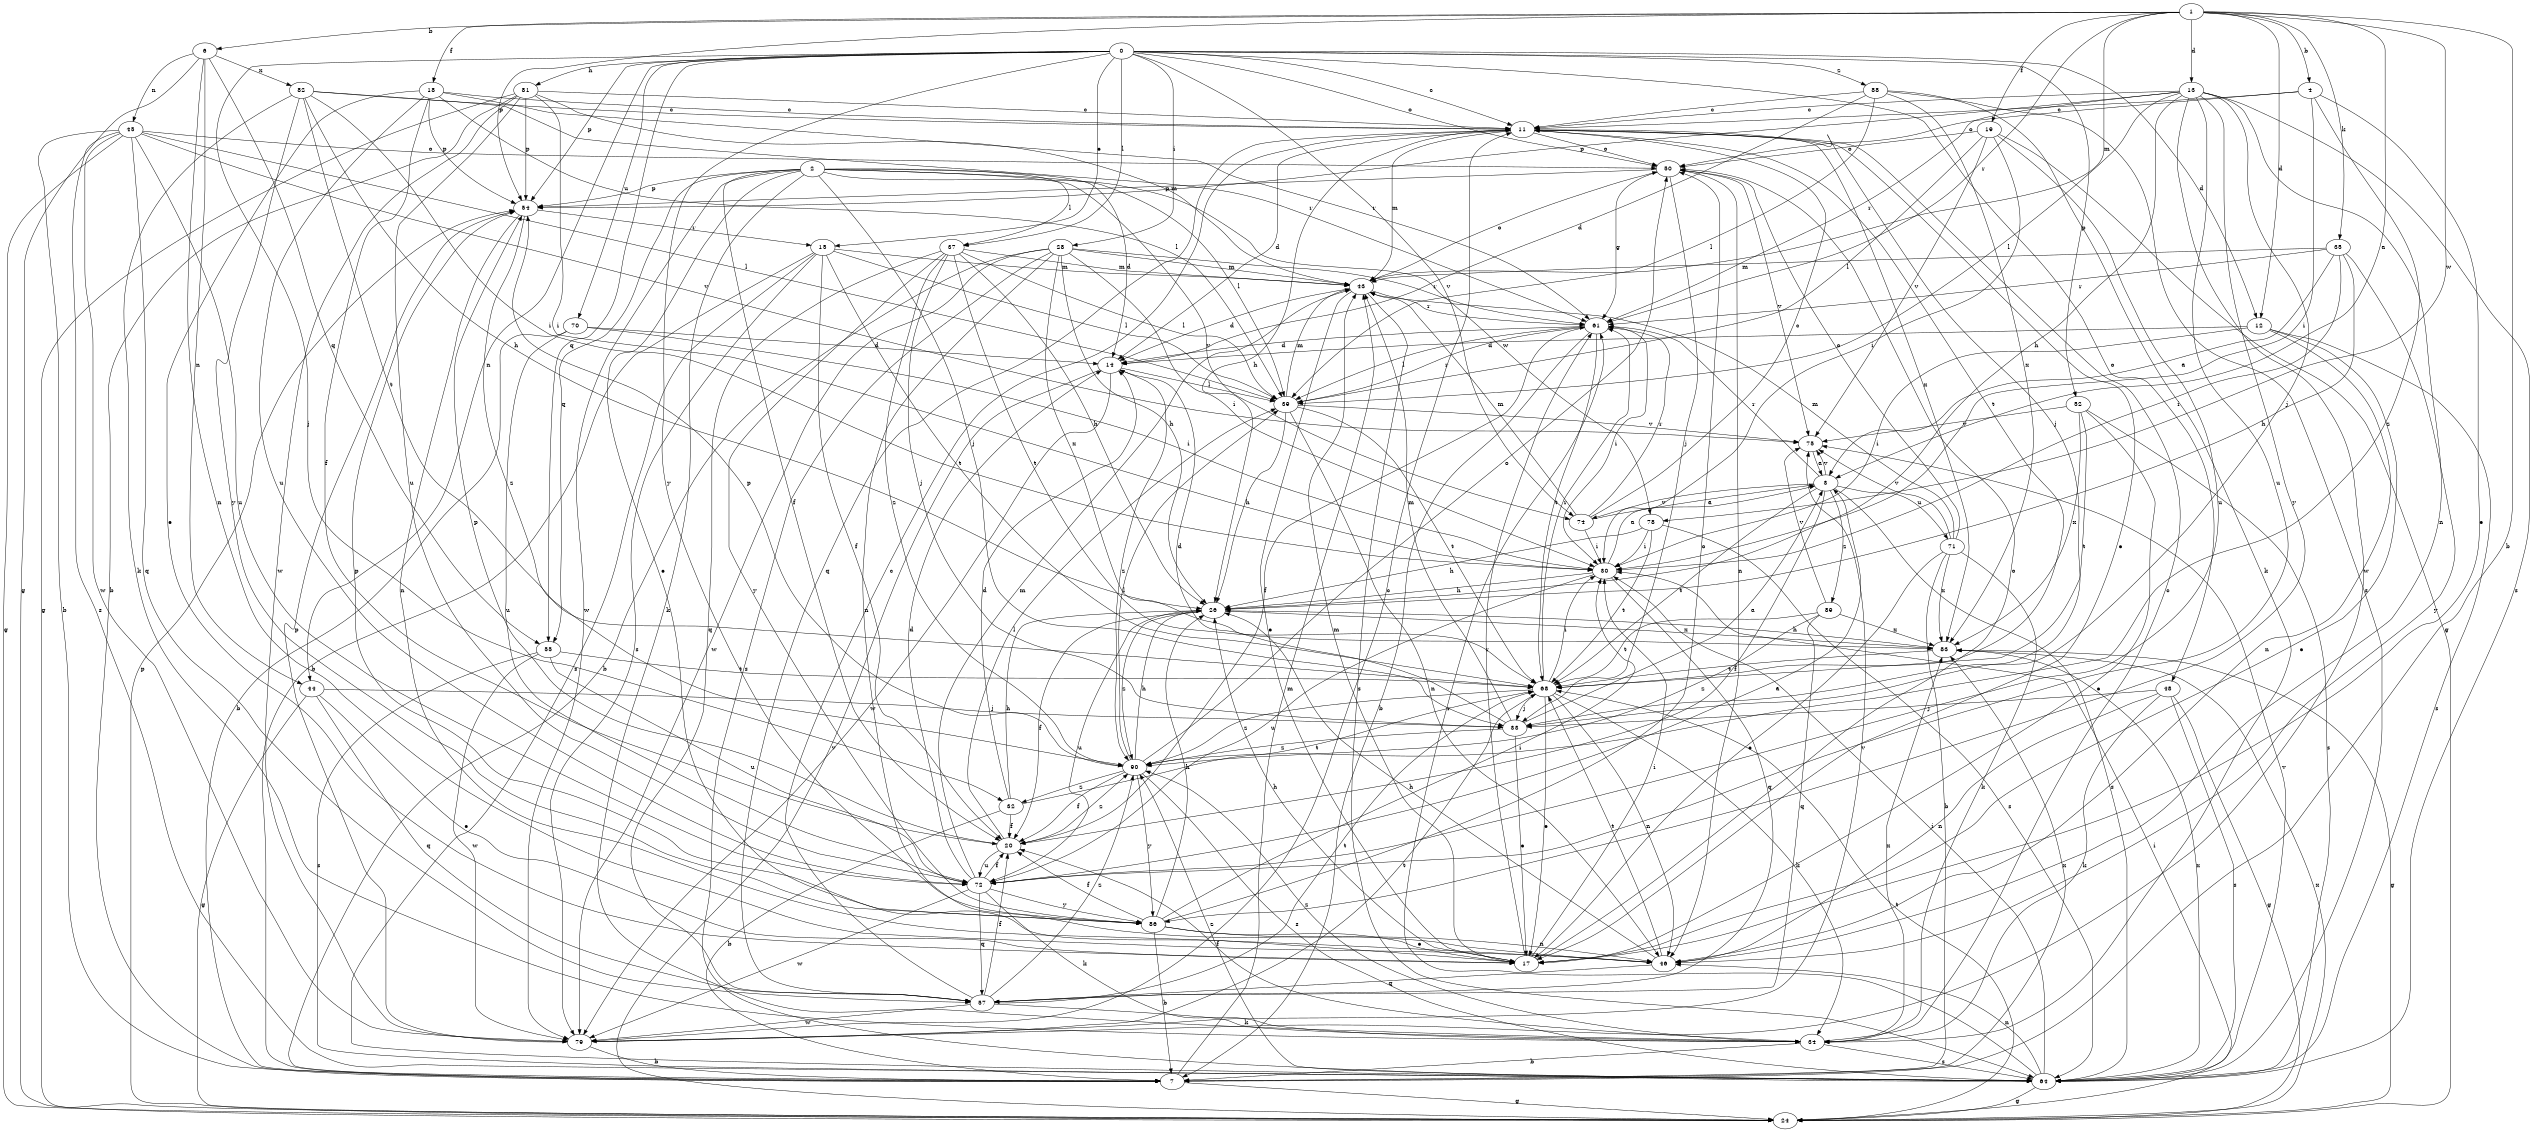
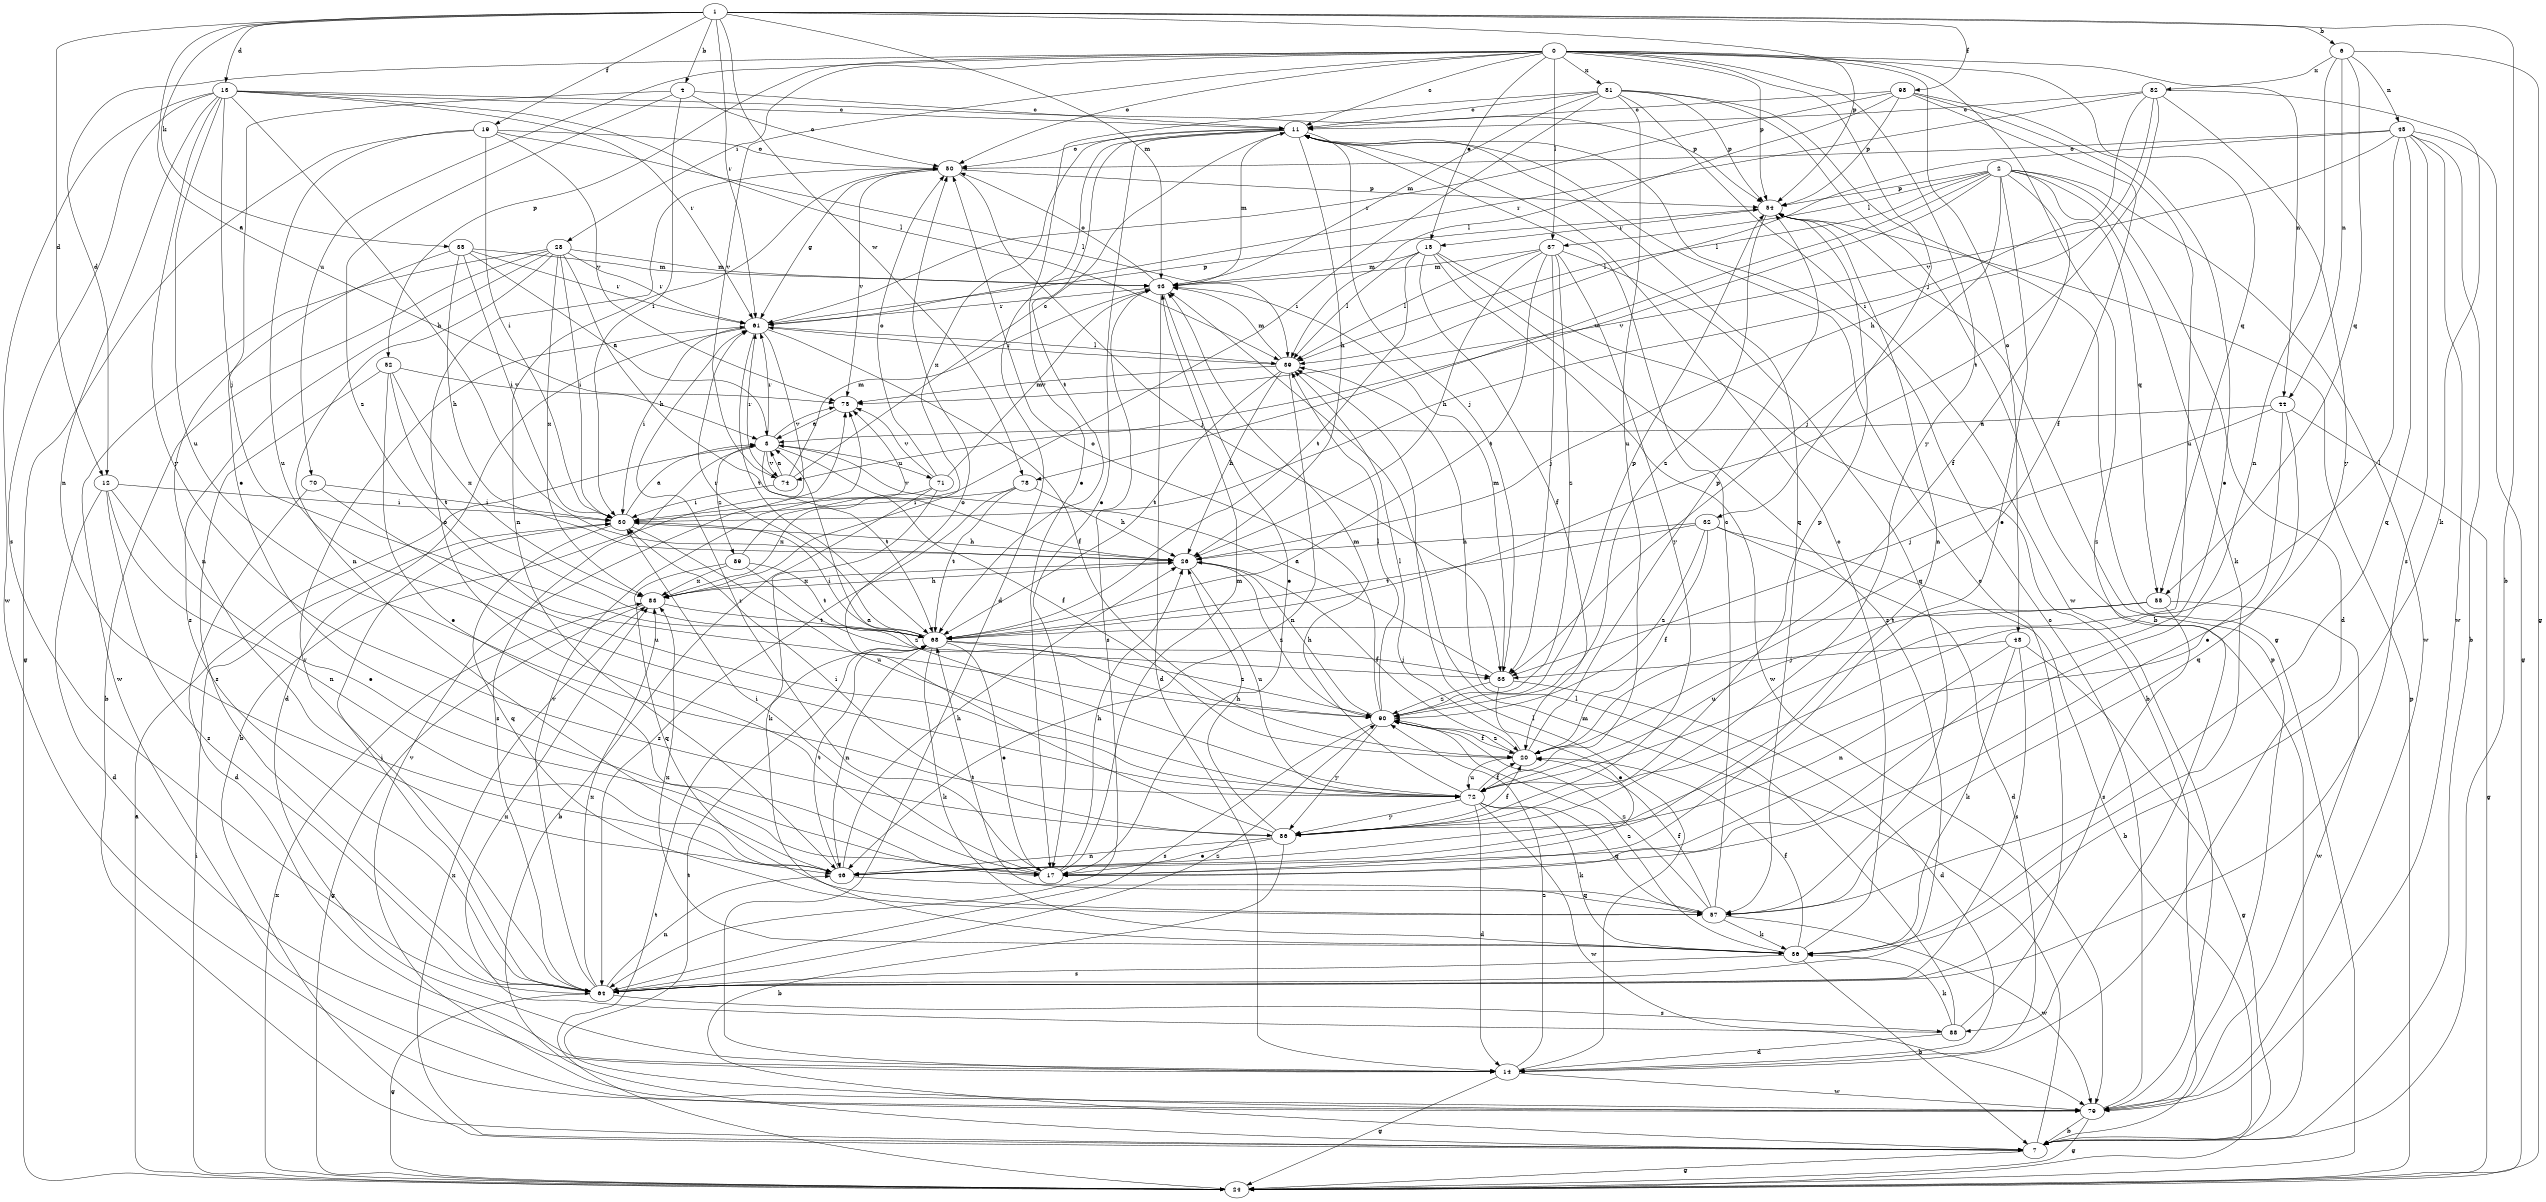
(591, 71) -> (1587, 71)
(432, 90) -> (1903, 90)
none -> (1260, 257)
none -> (1527, 431)
(241, 503) -> (2380, 463)
(2351, 552) -> (1276, 1007)
(2436, 610) -> (204, 562)
(637, 650) -> (1773, 679)
(834, 748) -> (1380, 1131)
(1740, 751) -> (1046, 252)
(1075, 785) -> (1588, 678)
(1812, 1042) -> (1796, 954)
(253, 1056) -> none
none -> (135, 1148)
none -> (1680, 1180)
